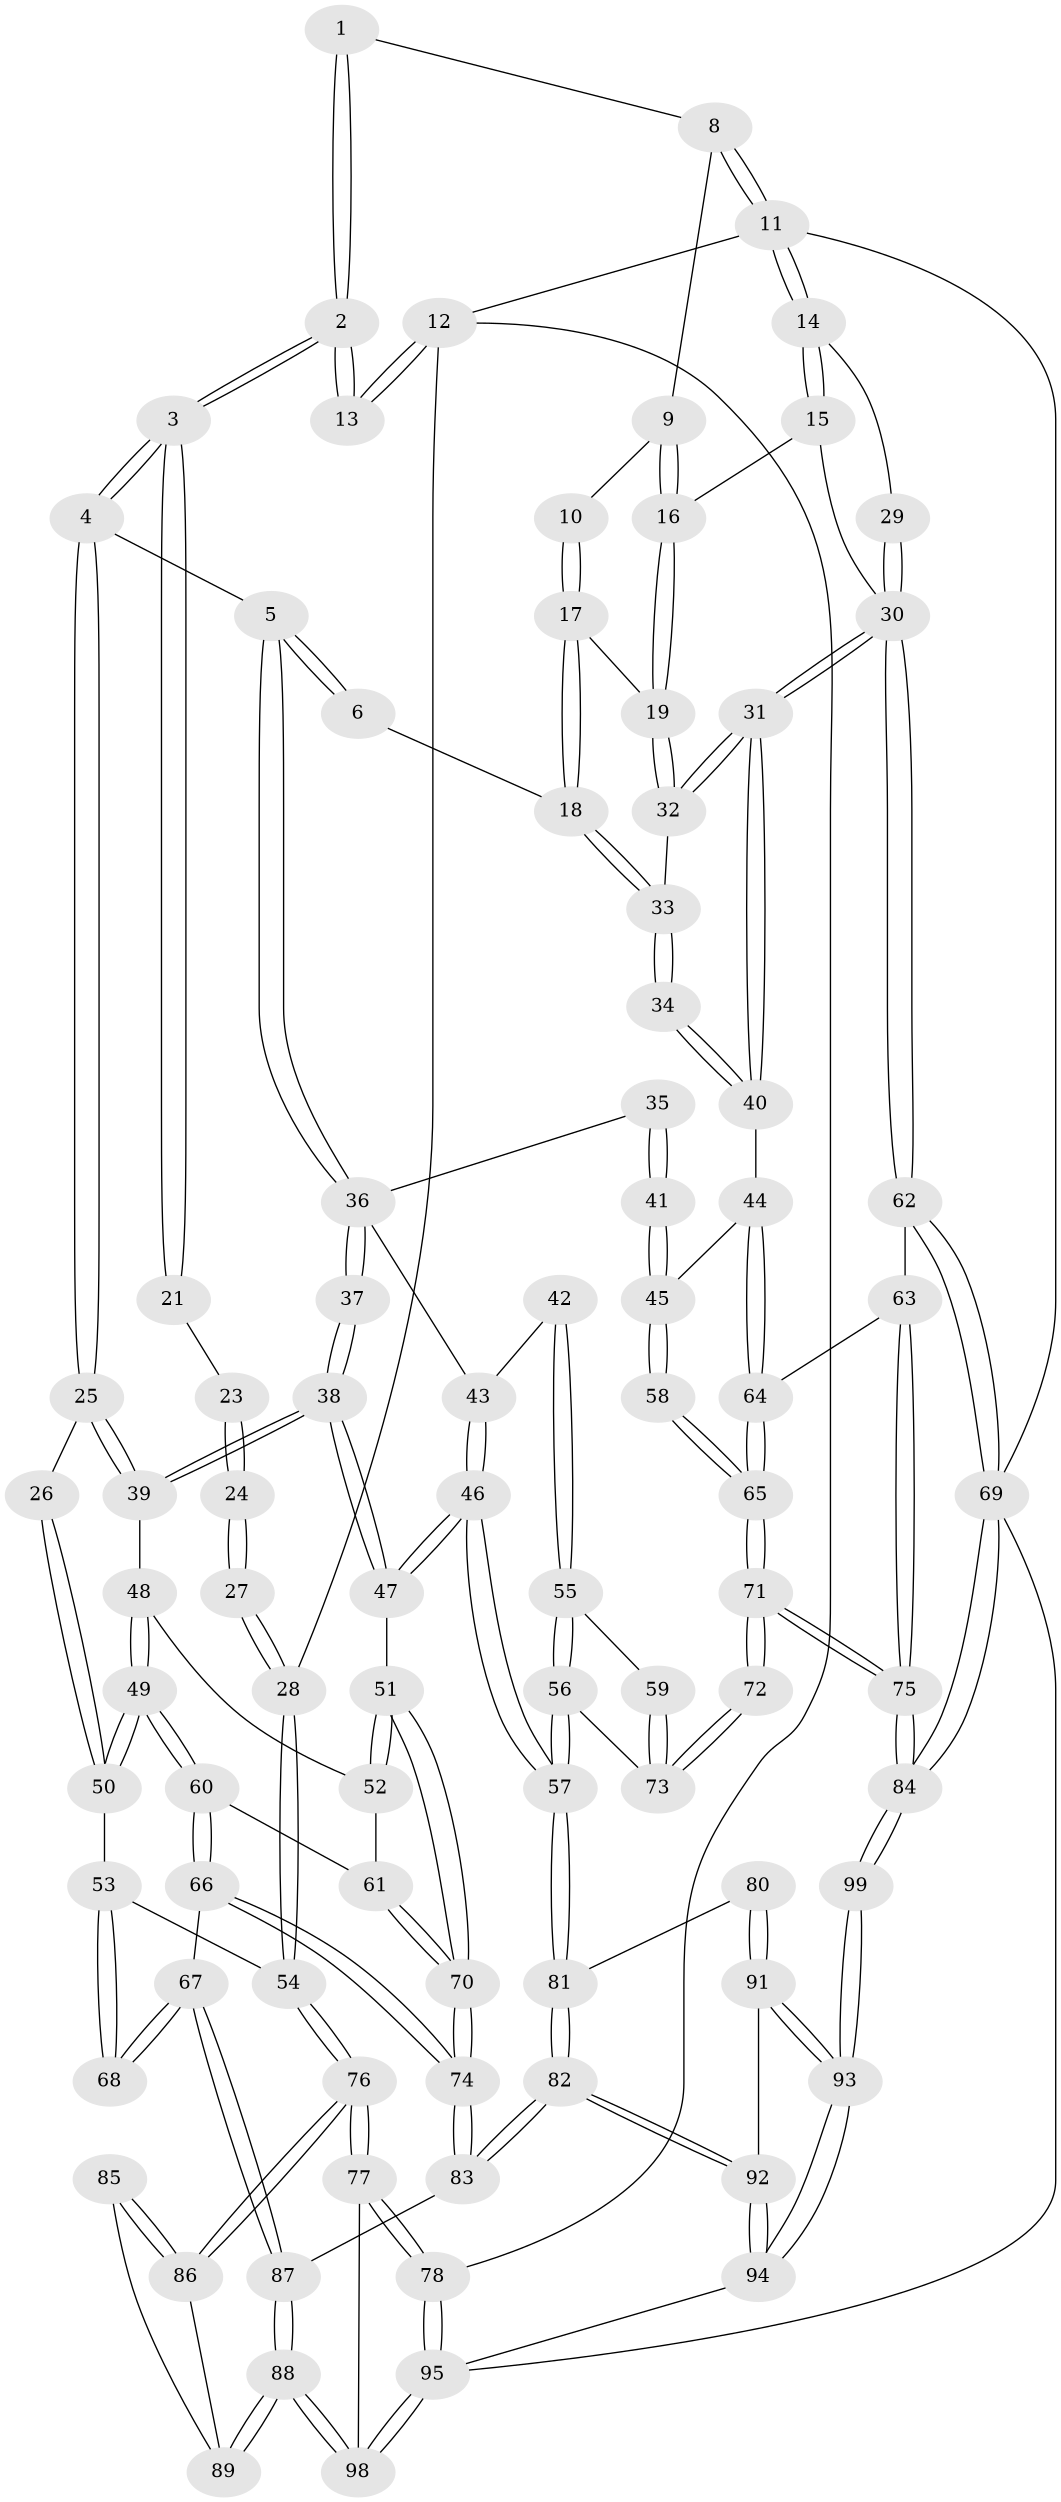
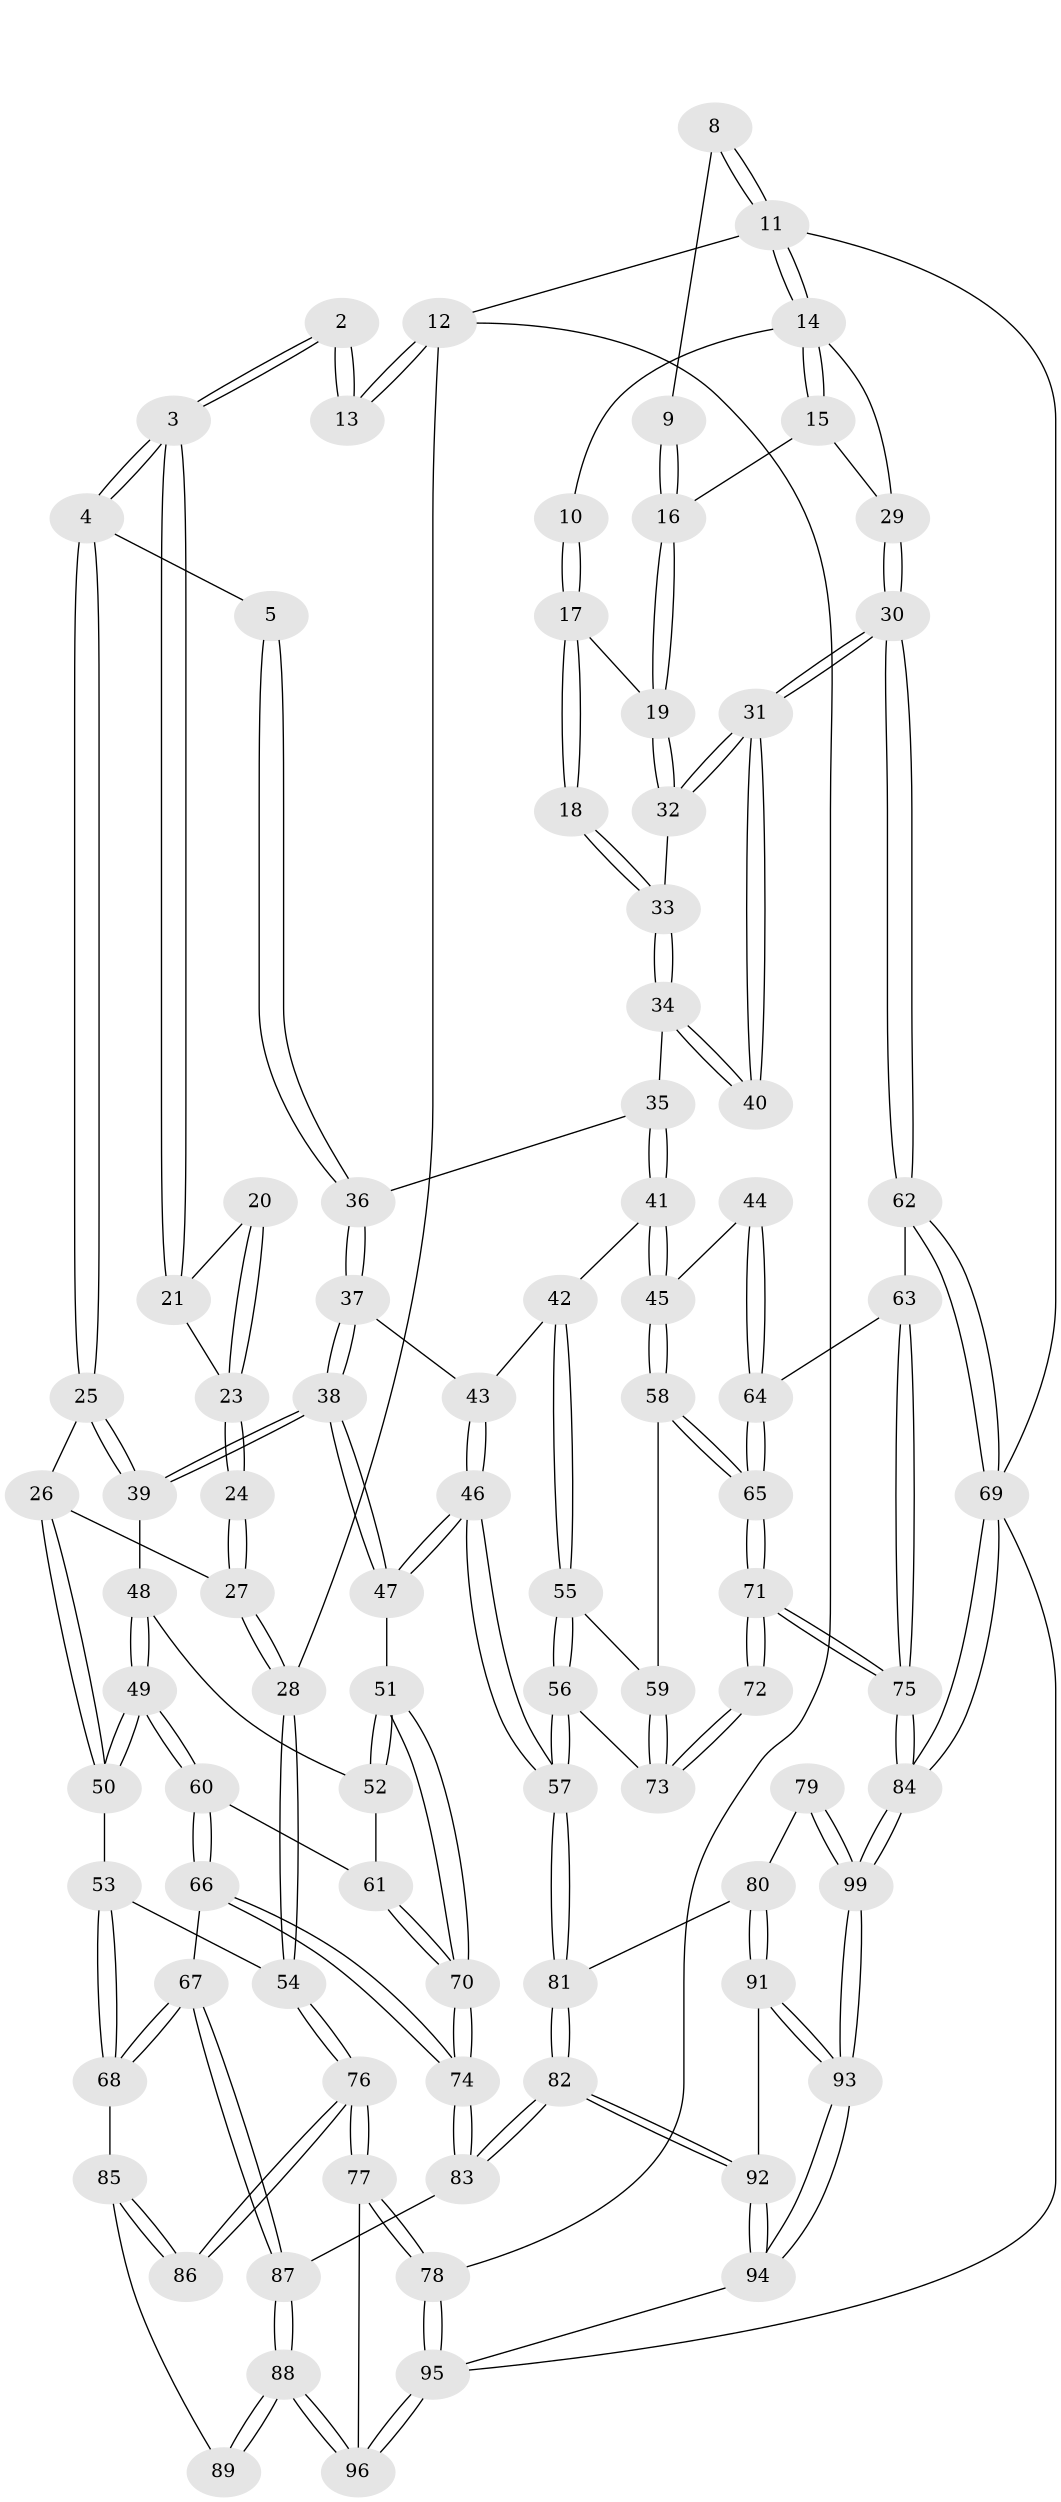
(342, 30) -> none
(620, 469) -> (644, 377)
(837, 524) -> (856, 470)
(358, 714) -> none
none -> (661, 1056)
(756, 1154) -> none
none -> (261, 1202)
none -> (609, 1251)
(421, 1304) -> (416, 1349)
none -> (129, 1539)
none -> (658, 1544)
none -> (807, 1788)
none -> (110, 2131)
(205, 2375) -> none
(358, 2472) -> (358, 2472)
